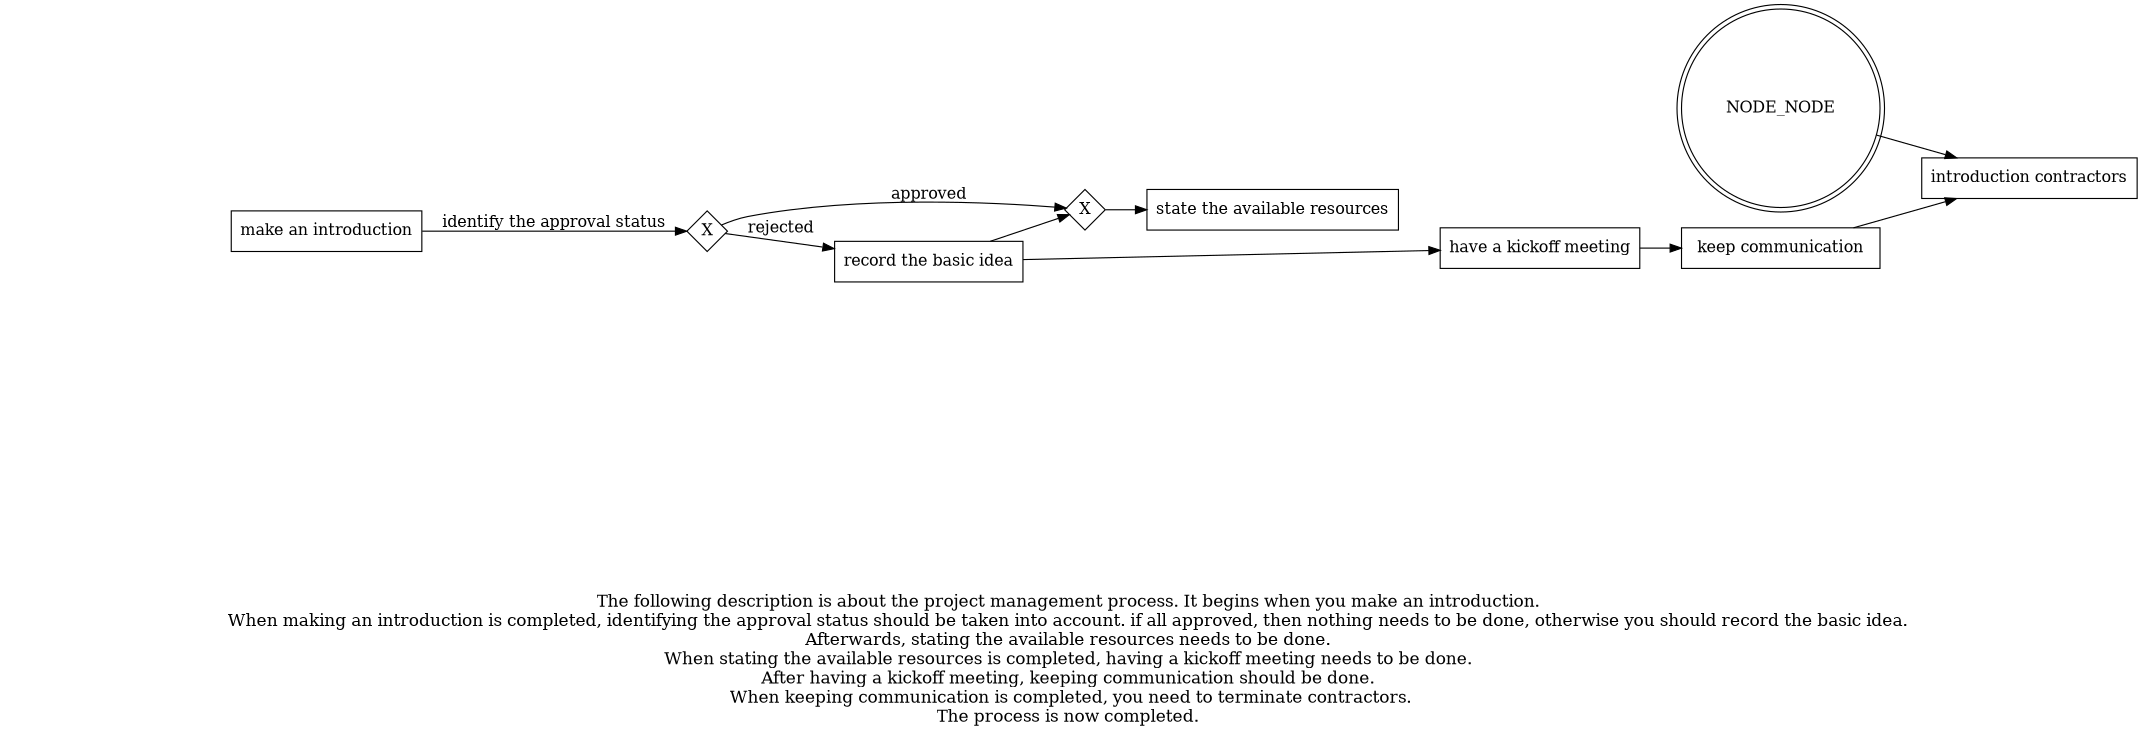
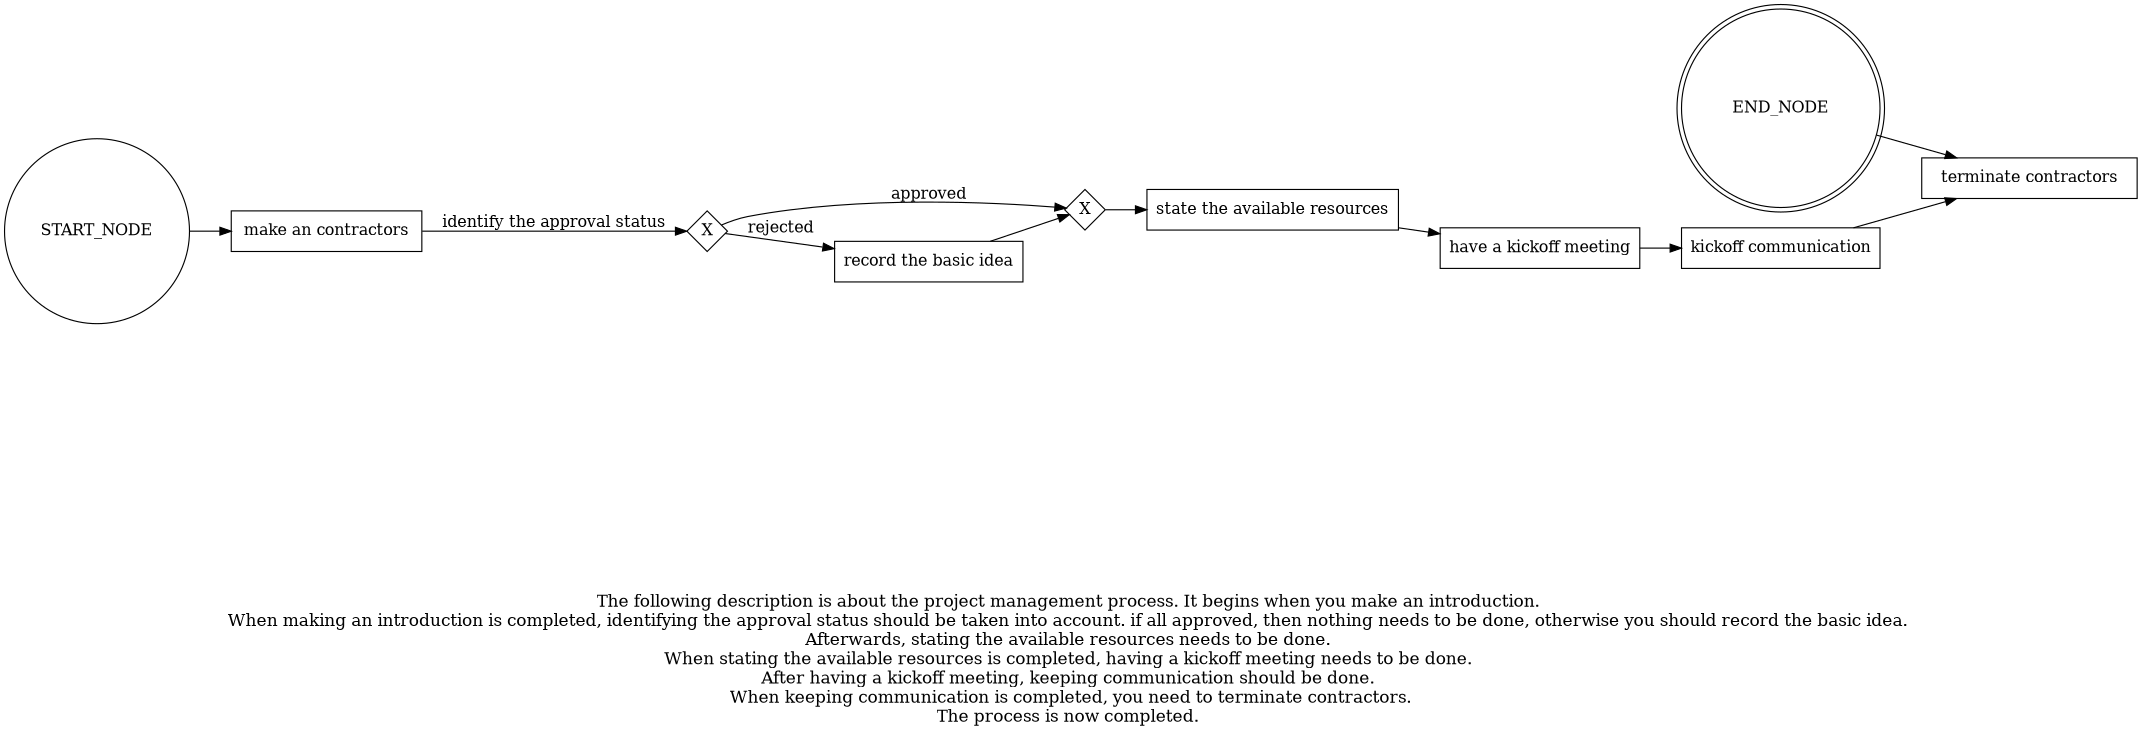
(1781, 108) -> (1781, 108)
(2029, 178) -> (2029, 178)
none -> (97, 231)
(327, 231) -> (327, 231)
(1781, 248) -> (1781, 248)
(1226, 255) -> (1414, 230)
